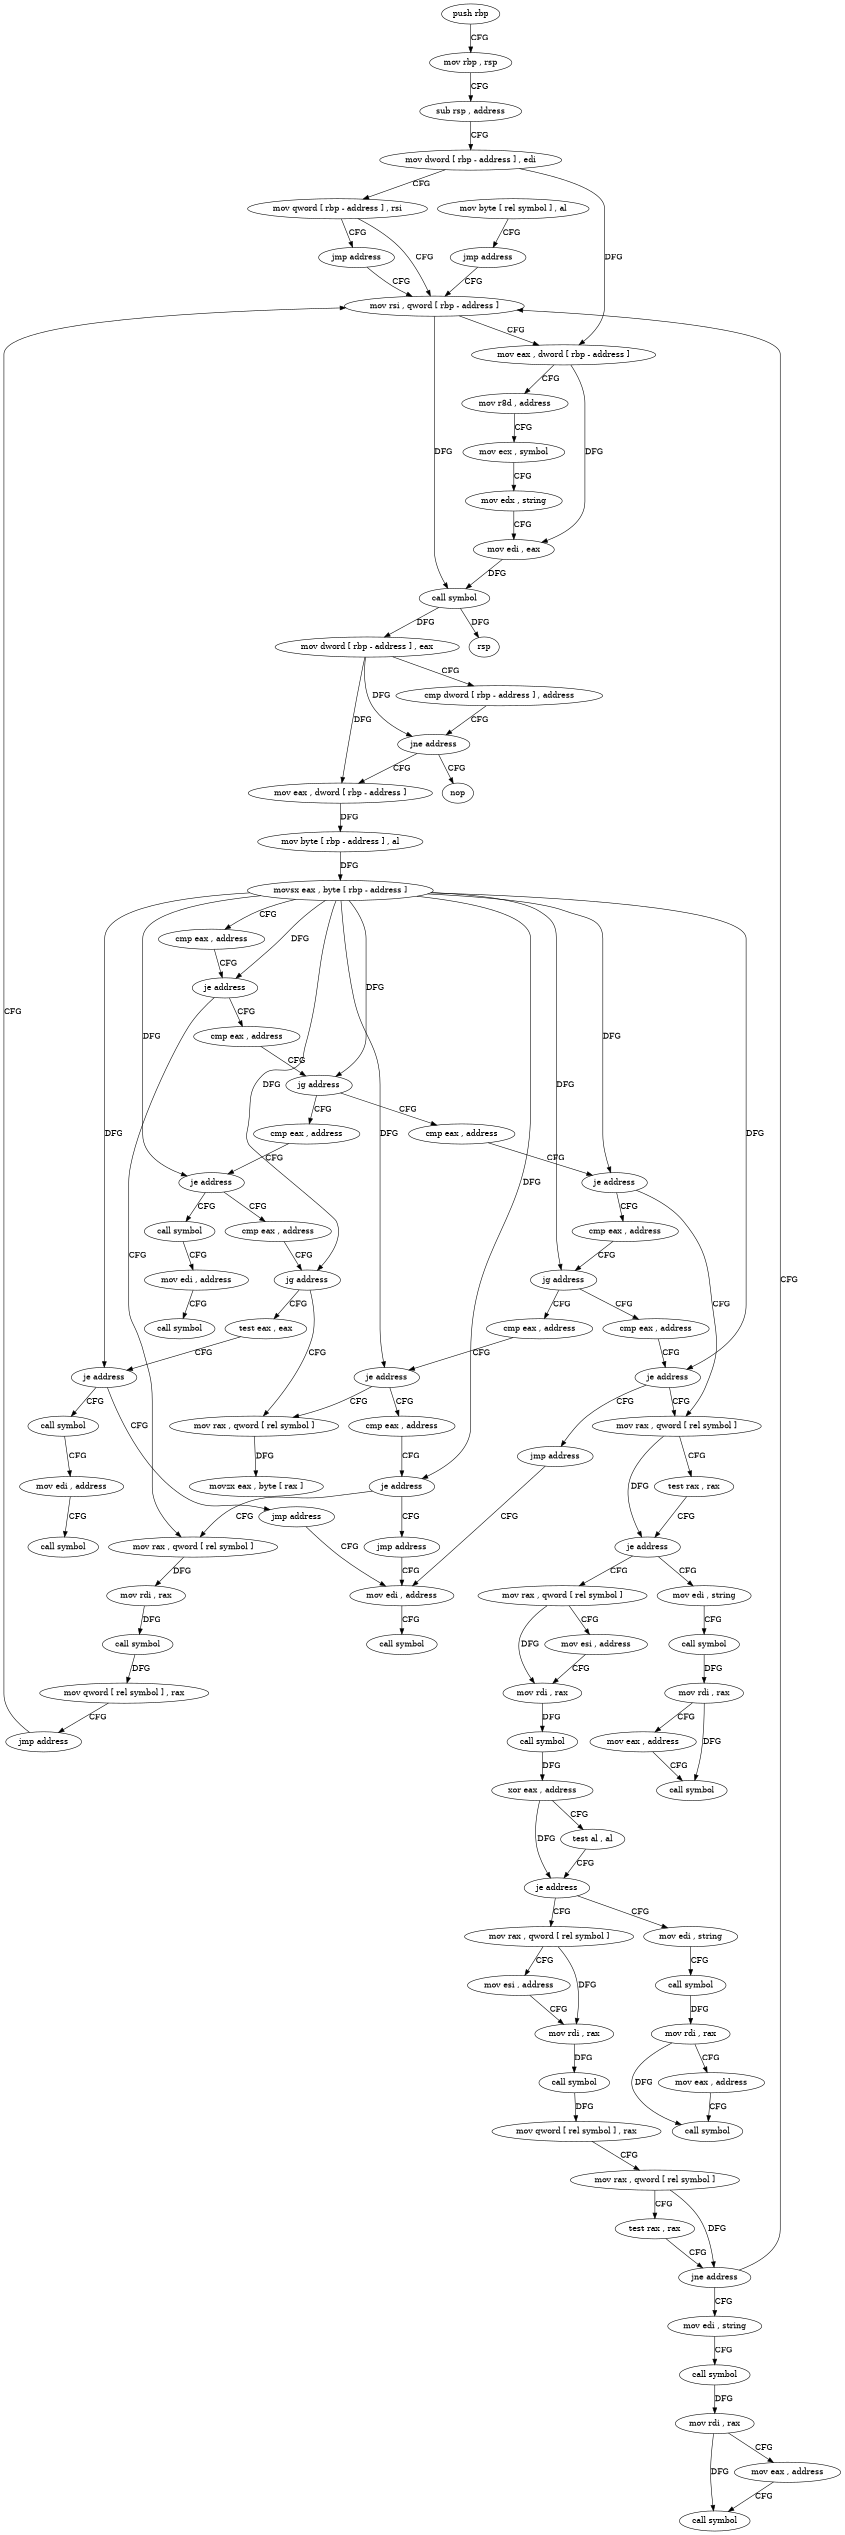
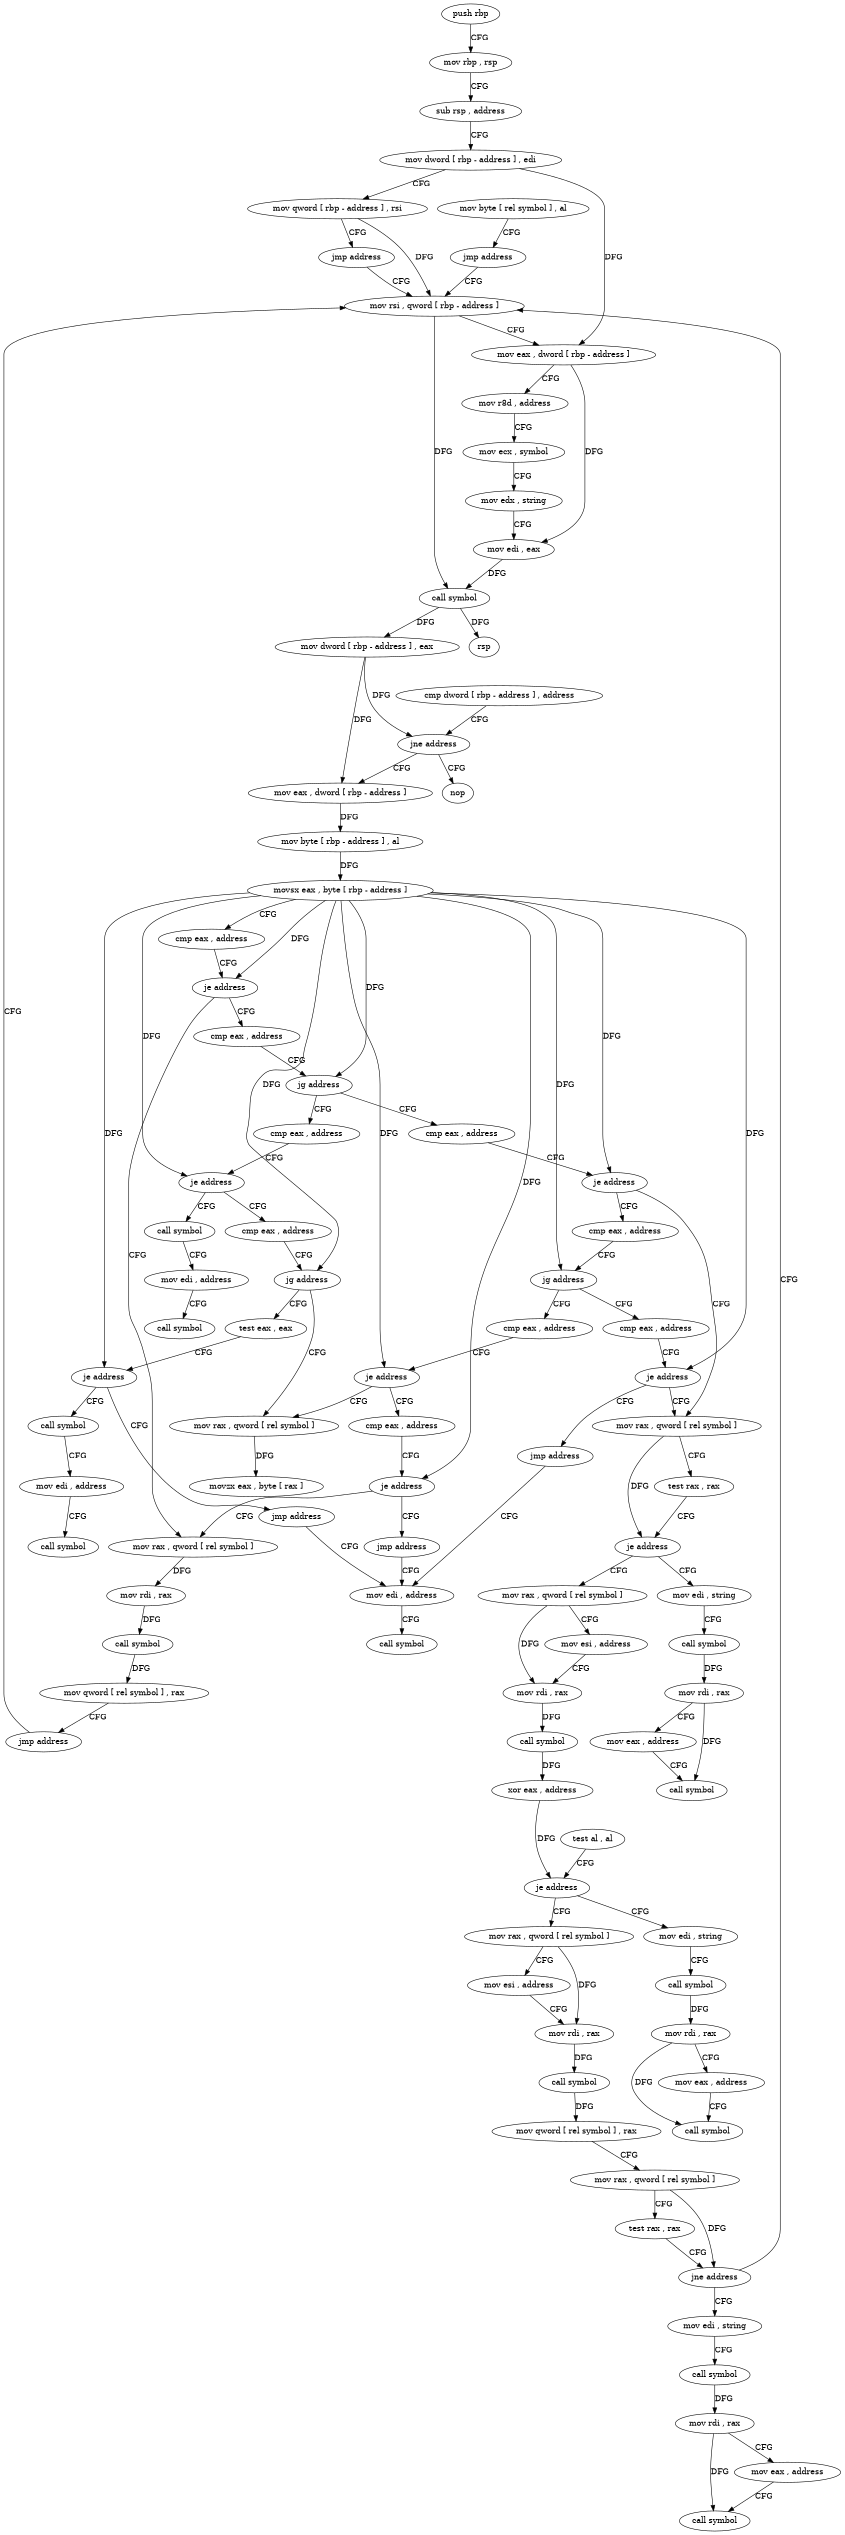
(425, 257) -> (425, 257)
(430, 670) -> none
(566, 1813) -> none
